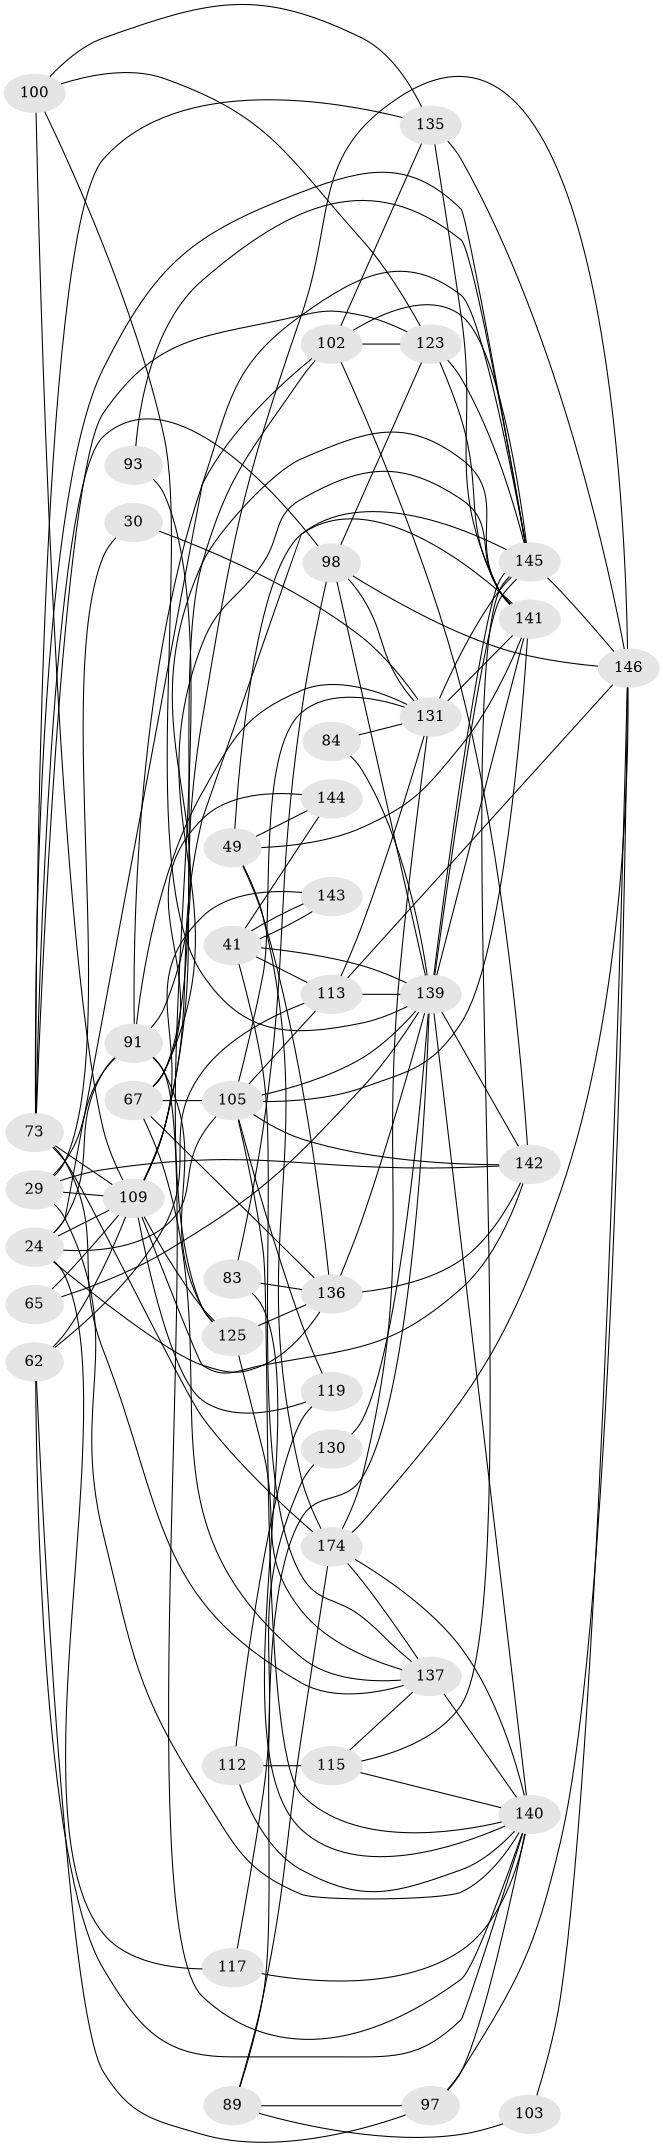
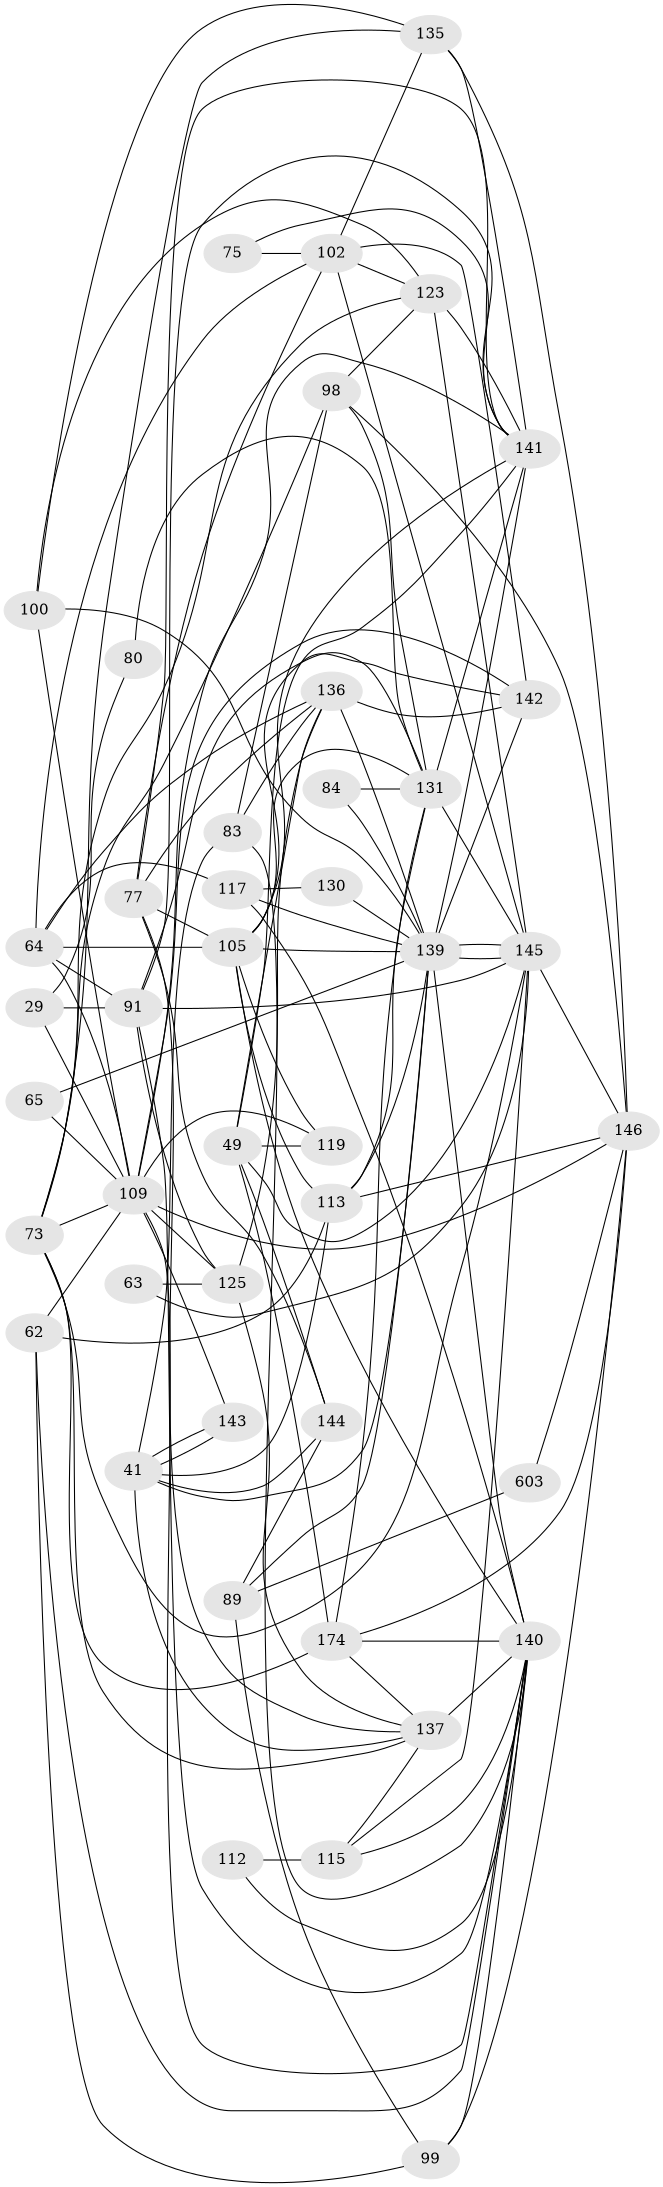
none -> (233, 253)
(134, 465) -> (134, 1284)
(134, 523) -> (134, 659)
(381, 779) -> (330, 924)
none -> (177, 994)
(134, 1101) -> (134, 898)
(301, 1163) -> none
(35, 1247) -> (35, 947)
(261, 1573) -> (281, 1146)
(147, 1693) -> (179, 1958)
(289, 1828) -> (282, 1512)
(431, 2106) -> (431, 2160)
(530, 2114) -> (530, 1483)
